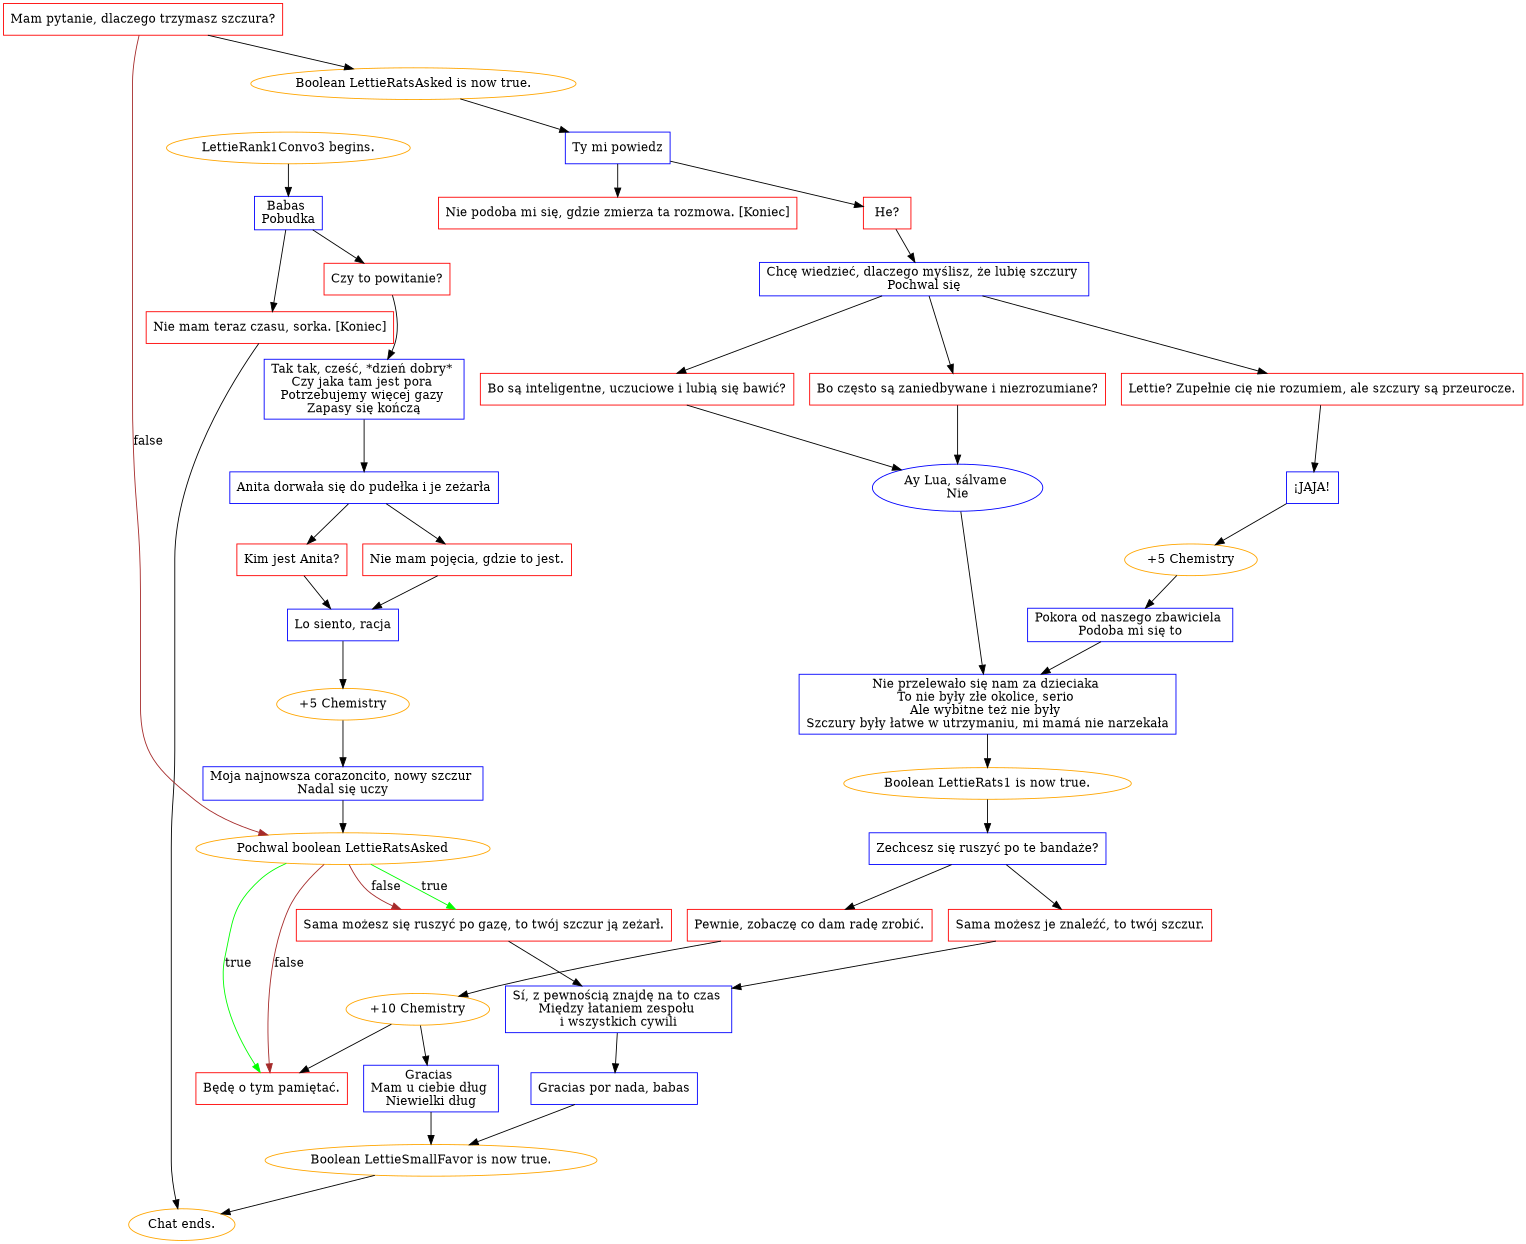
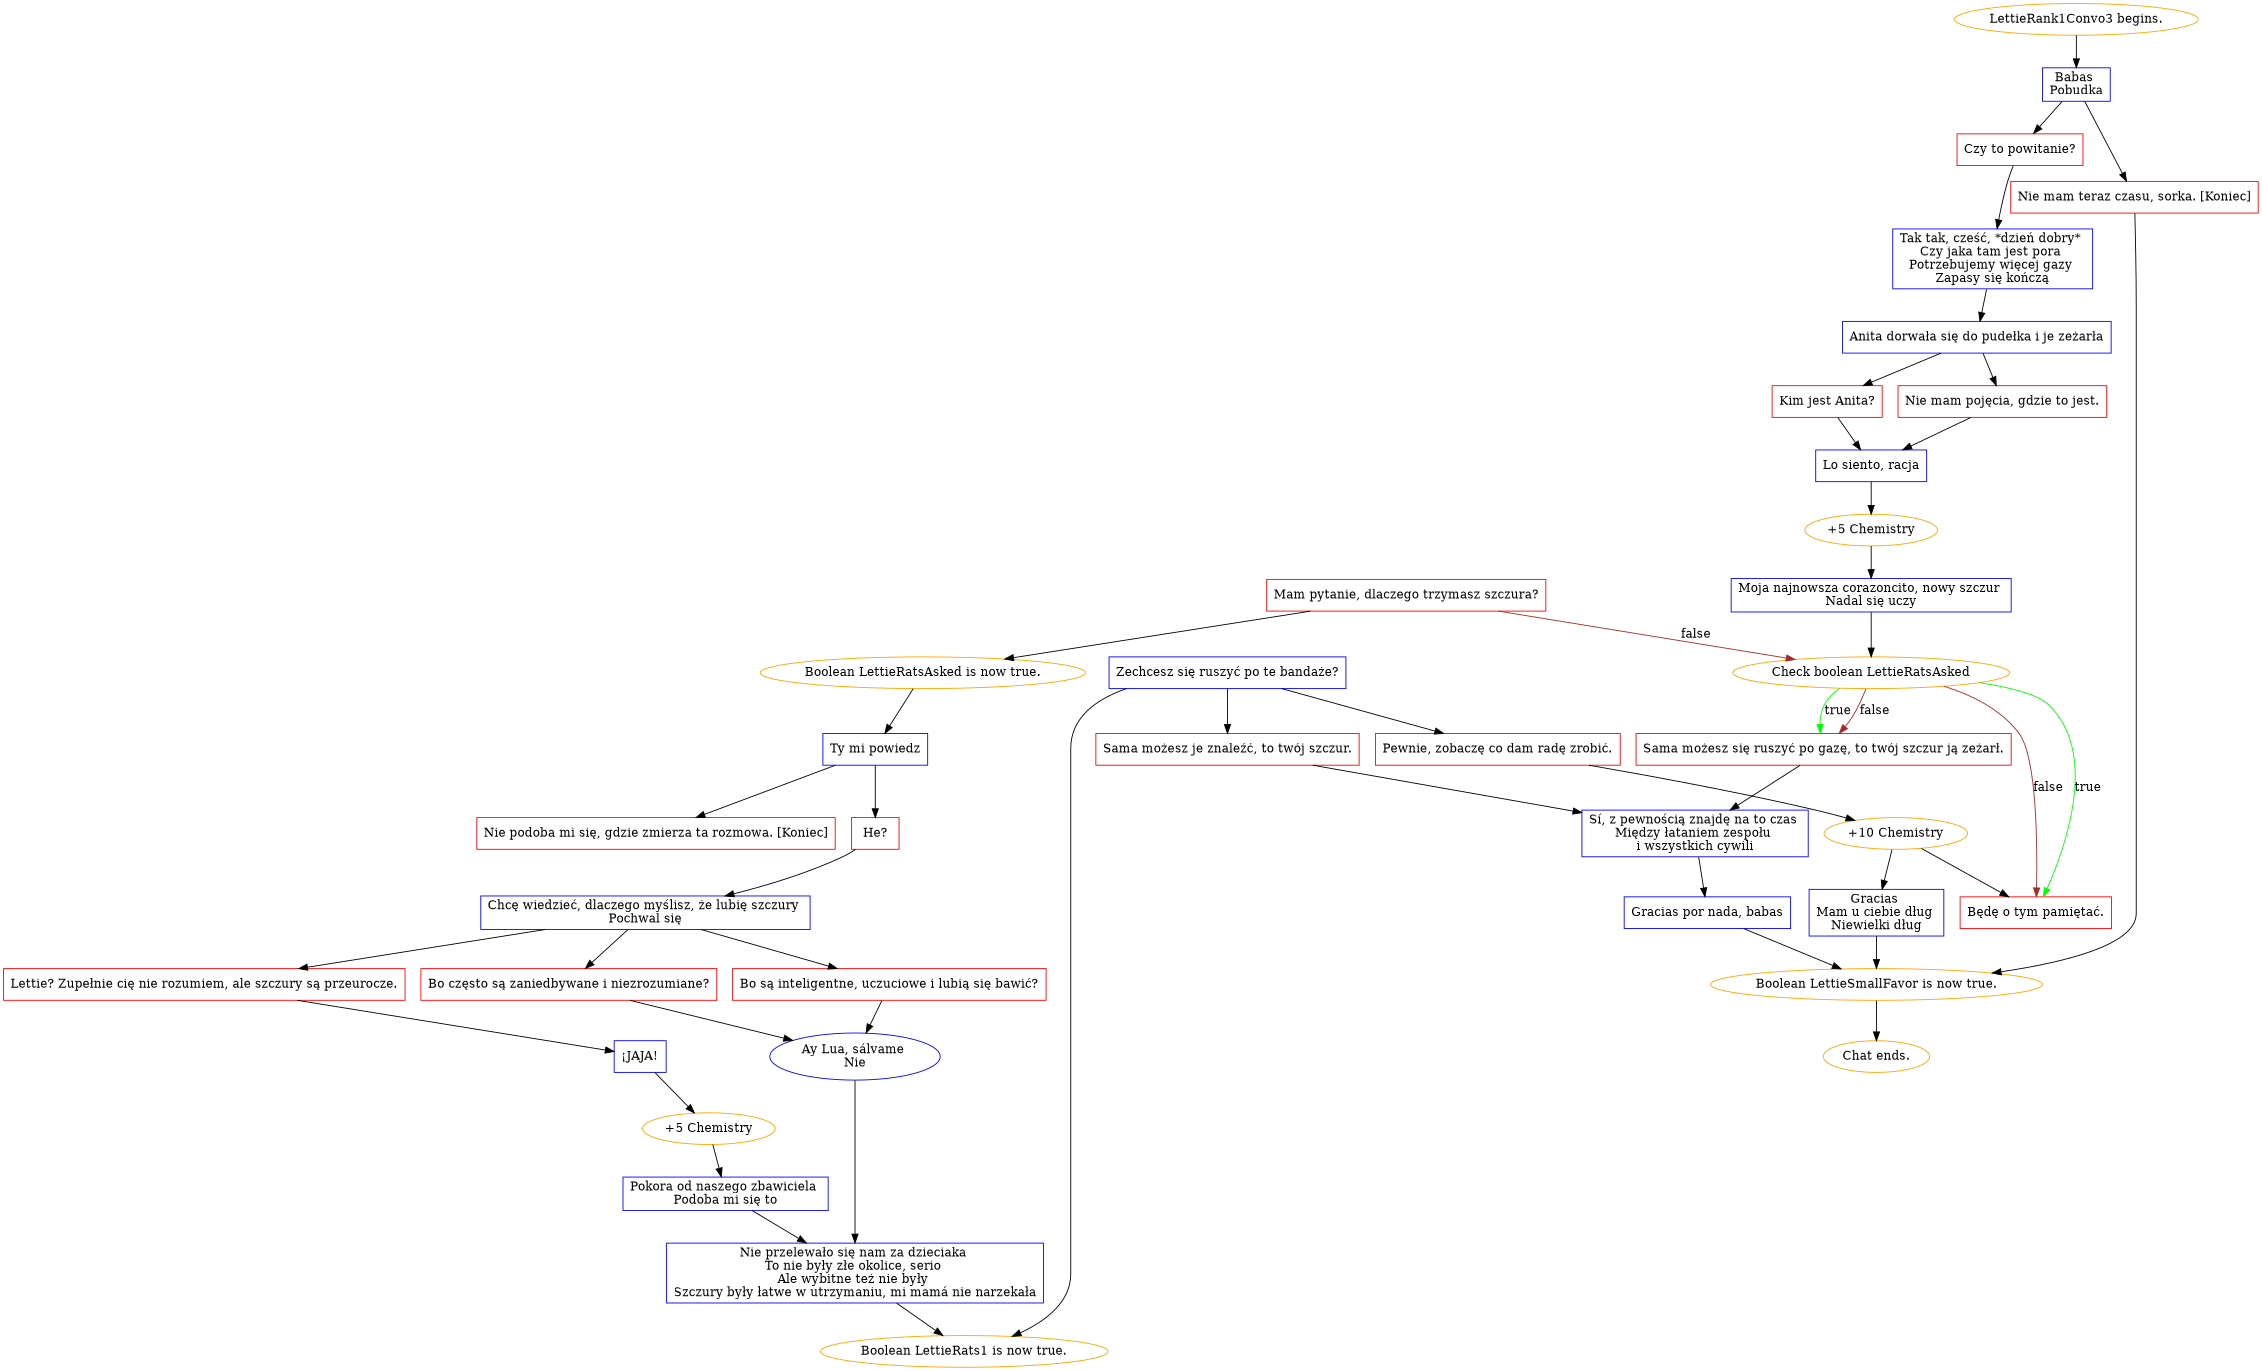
(175, 762) -> (2136, 641)
(988, 811) -> (1071, 1008)
(343, 849) -> (1871, 673)
